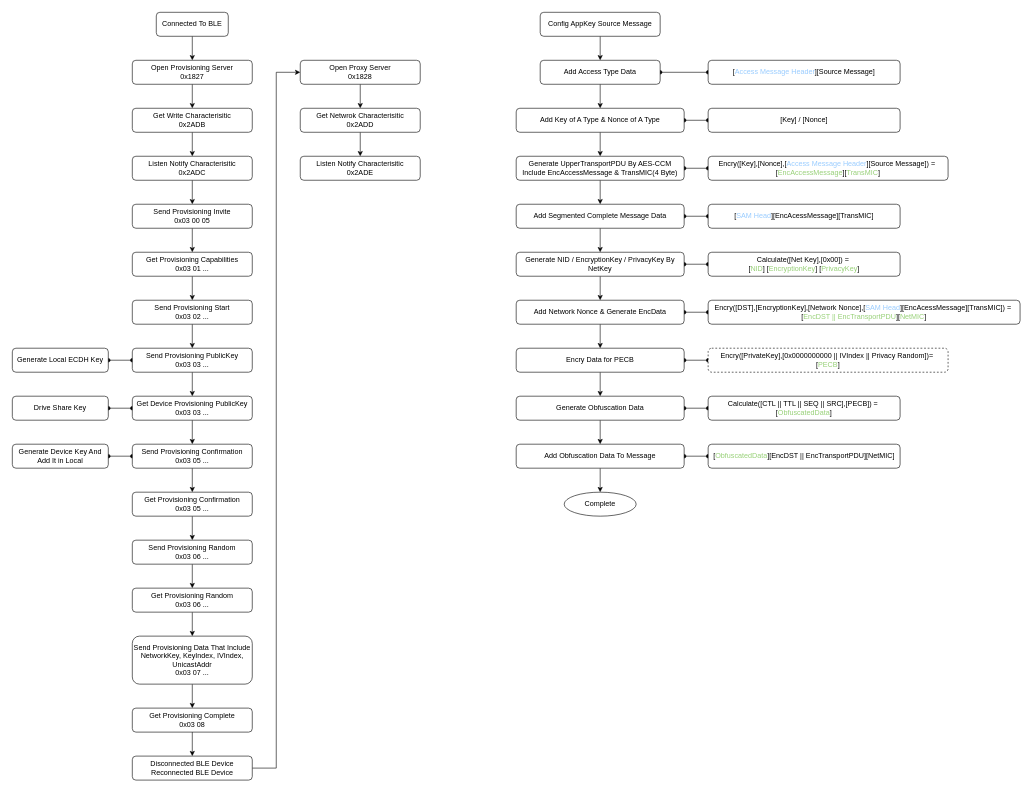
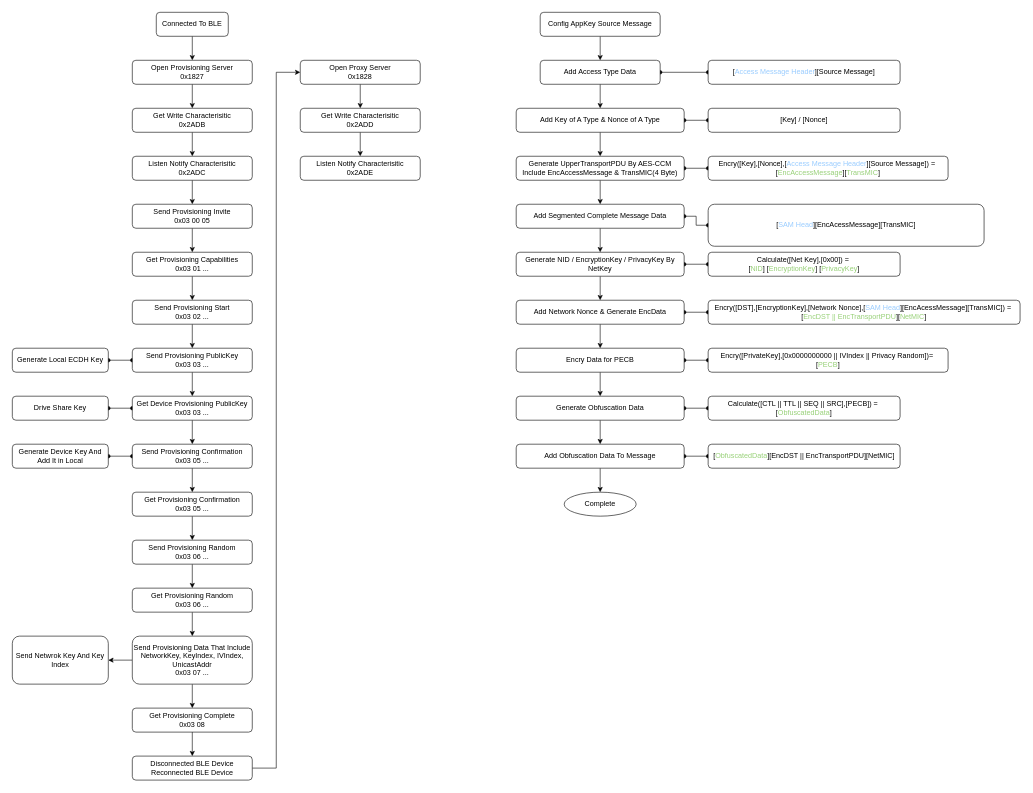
(360, 120) -> (360, 120)
(804, 216) -> (846, 225)
(828, 360) -> (828, 360)
none -> (60, 660)
none -> (113, 660)
